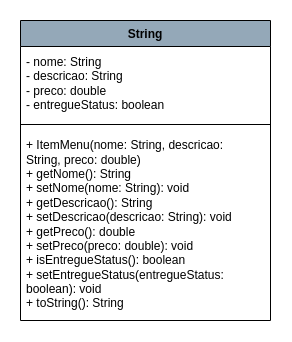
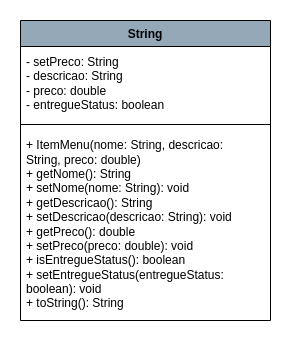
(104, 84) -> (104, 84)
